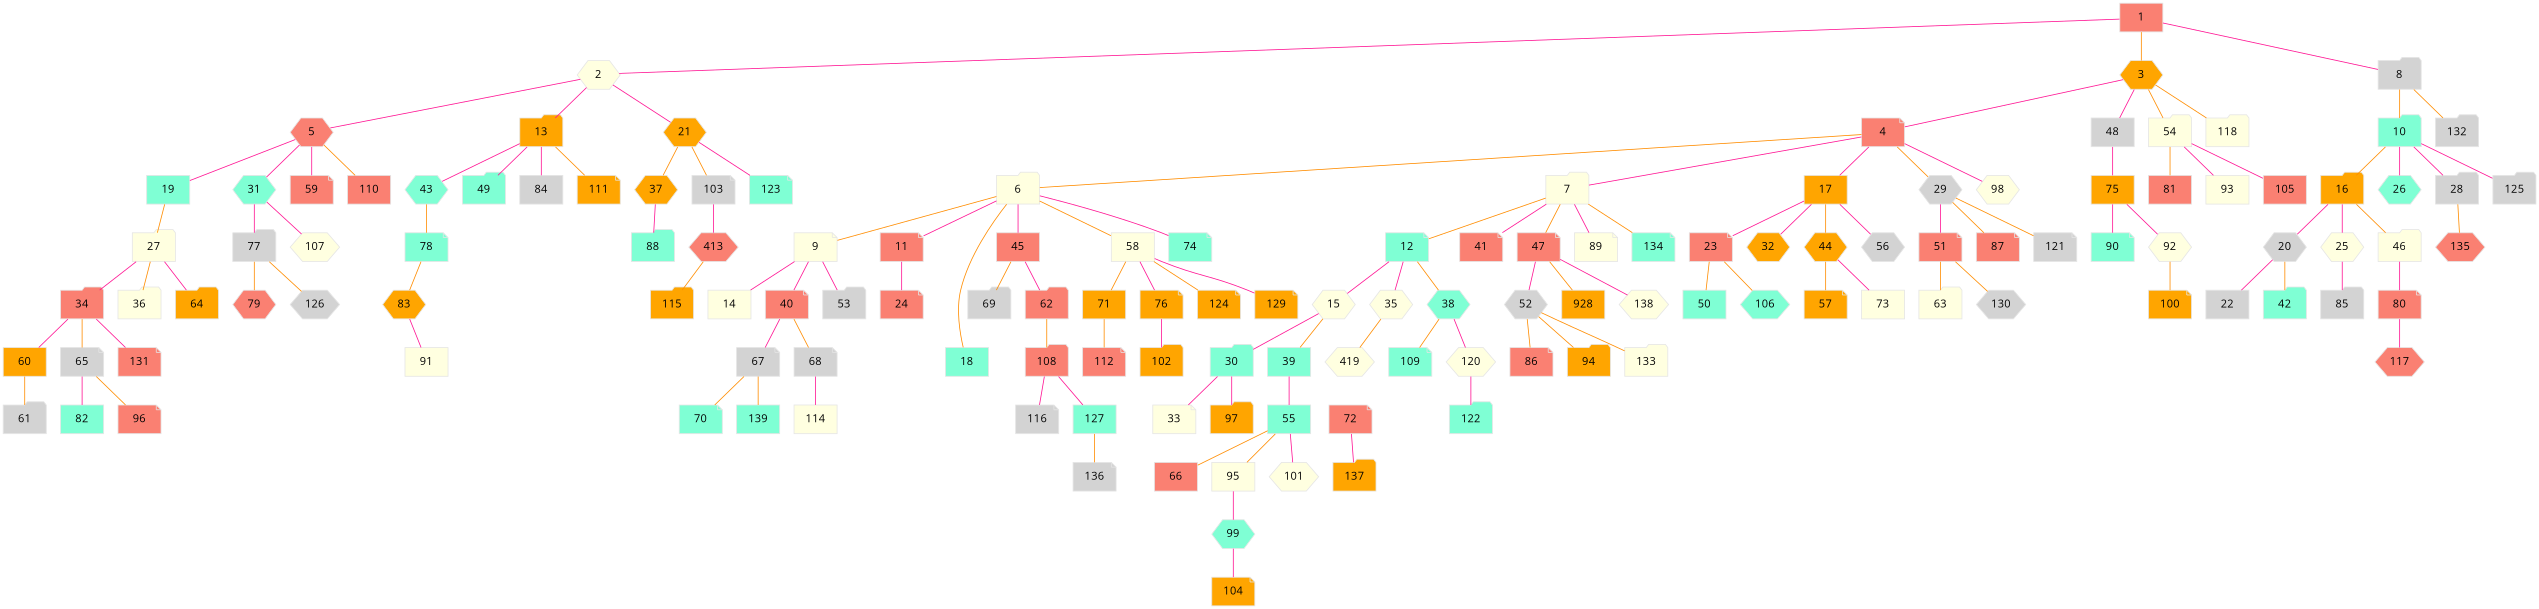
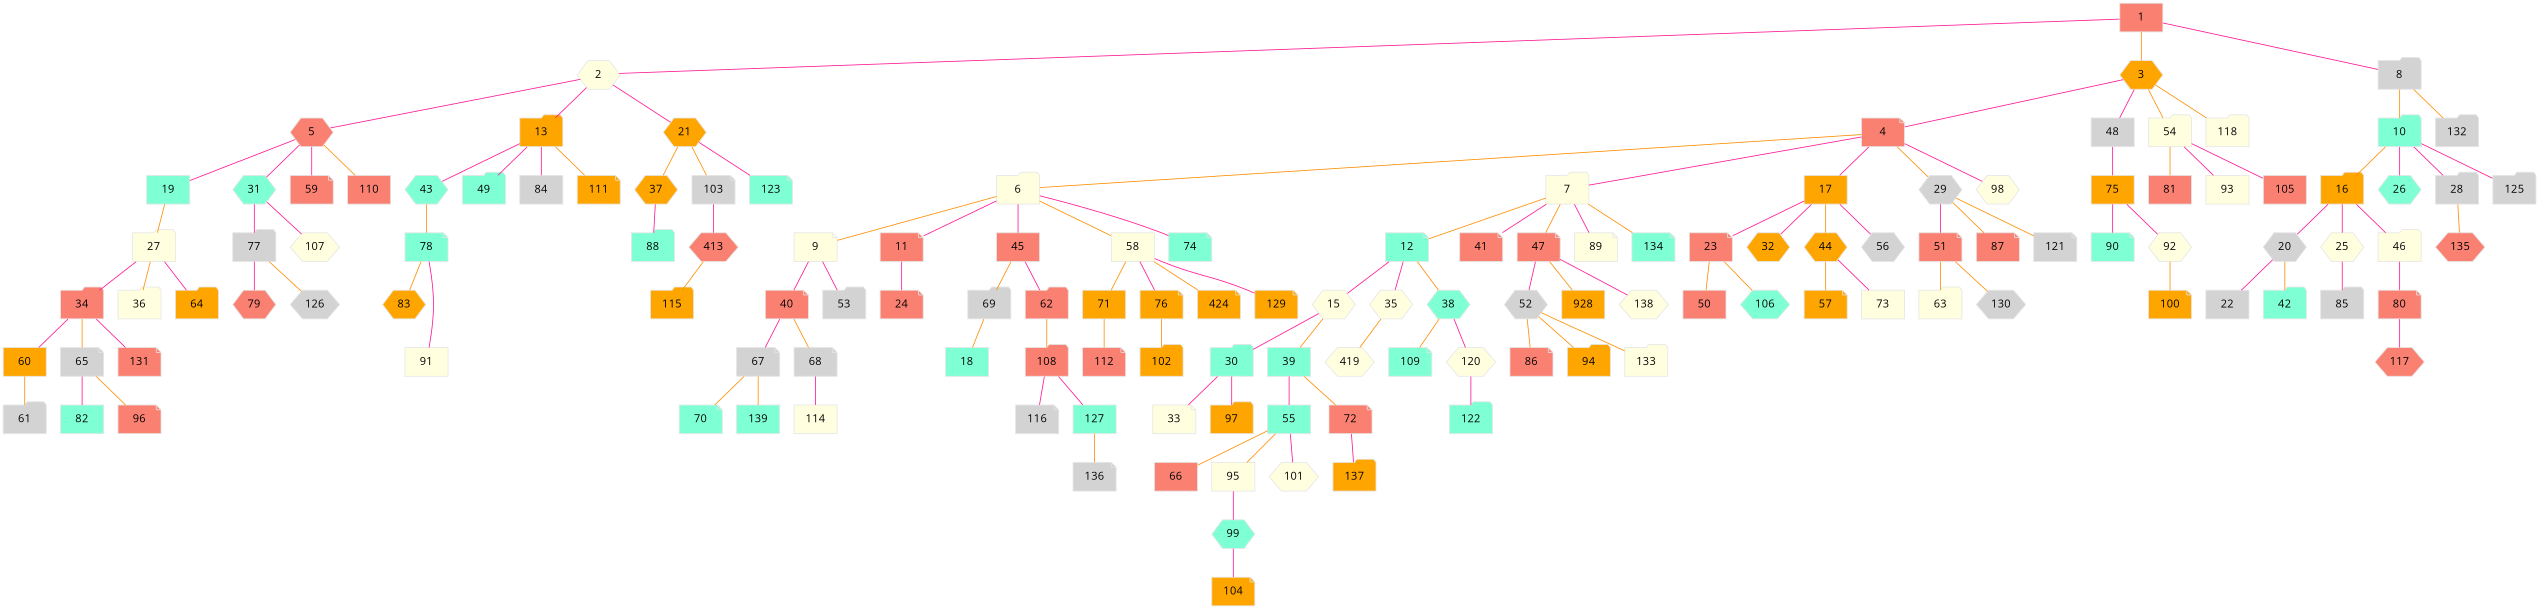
(2371, 219) -> (2371, 219)
(967, 271) -> (978, 333)
(254, 276) -> (254, 276)
(729, 305) -> none
(1219, 305) -> (1219, 305)
(1704, 305) -> (1704, 305)
(415, 333) -> (434, 305)
(1162, 333) -> (1162, 333)
none -> (1320, 391)
